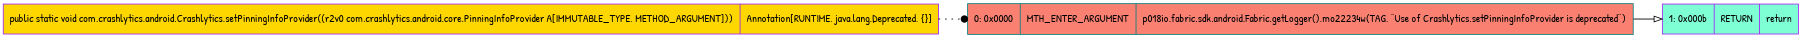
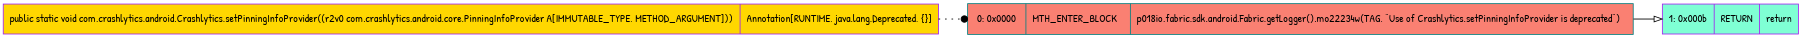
(1078, 19) -> (1075, 19)
